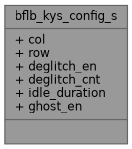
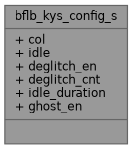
(33, 53) -> (33, 53)
